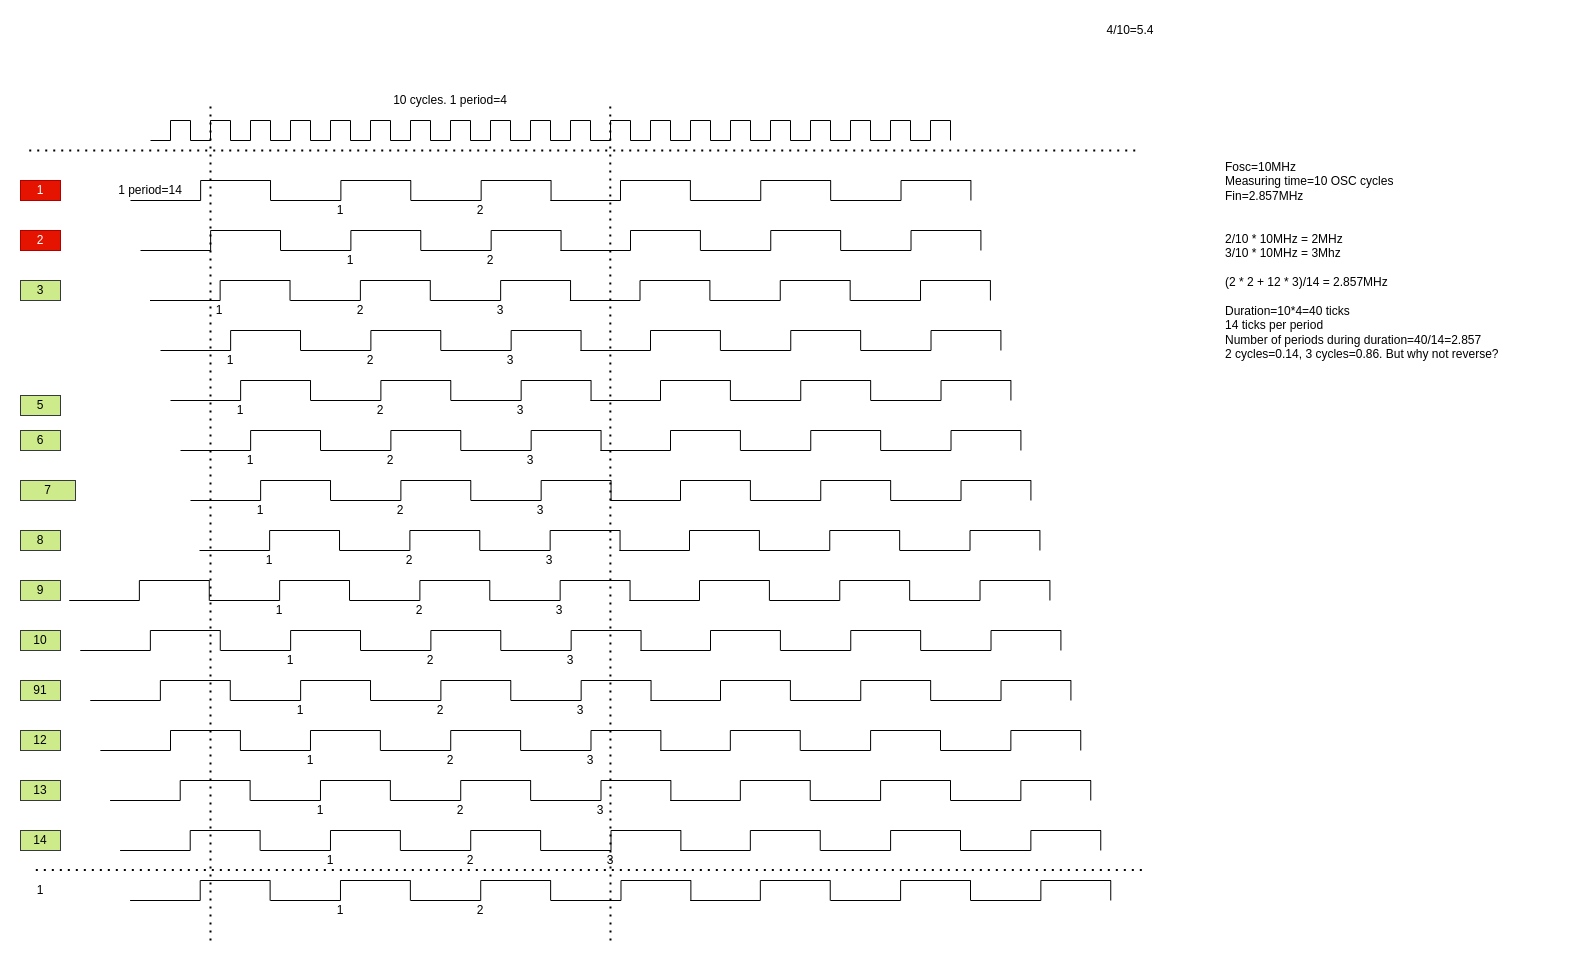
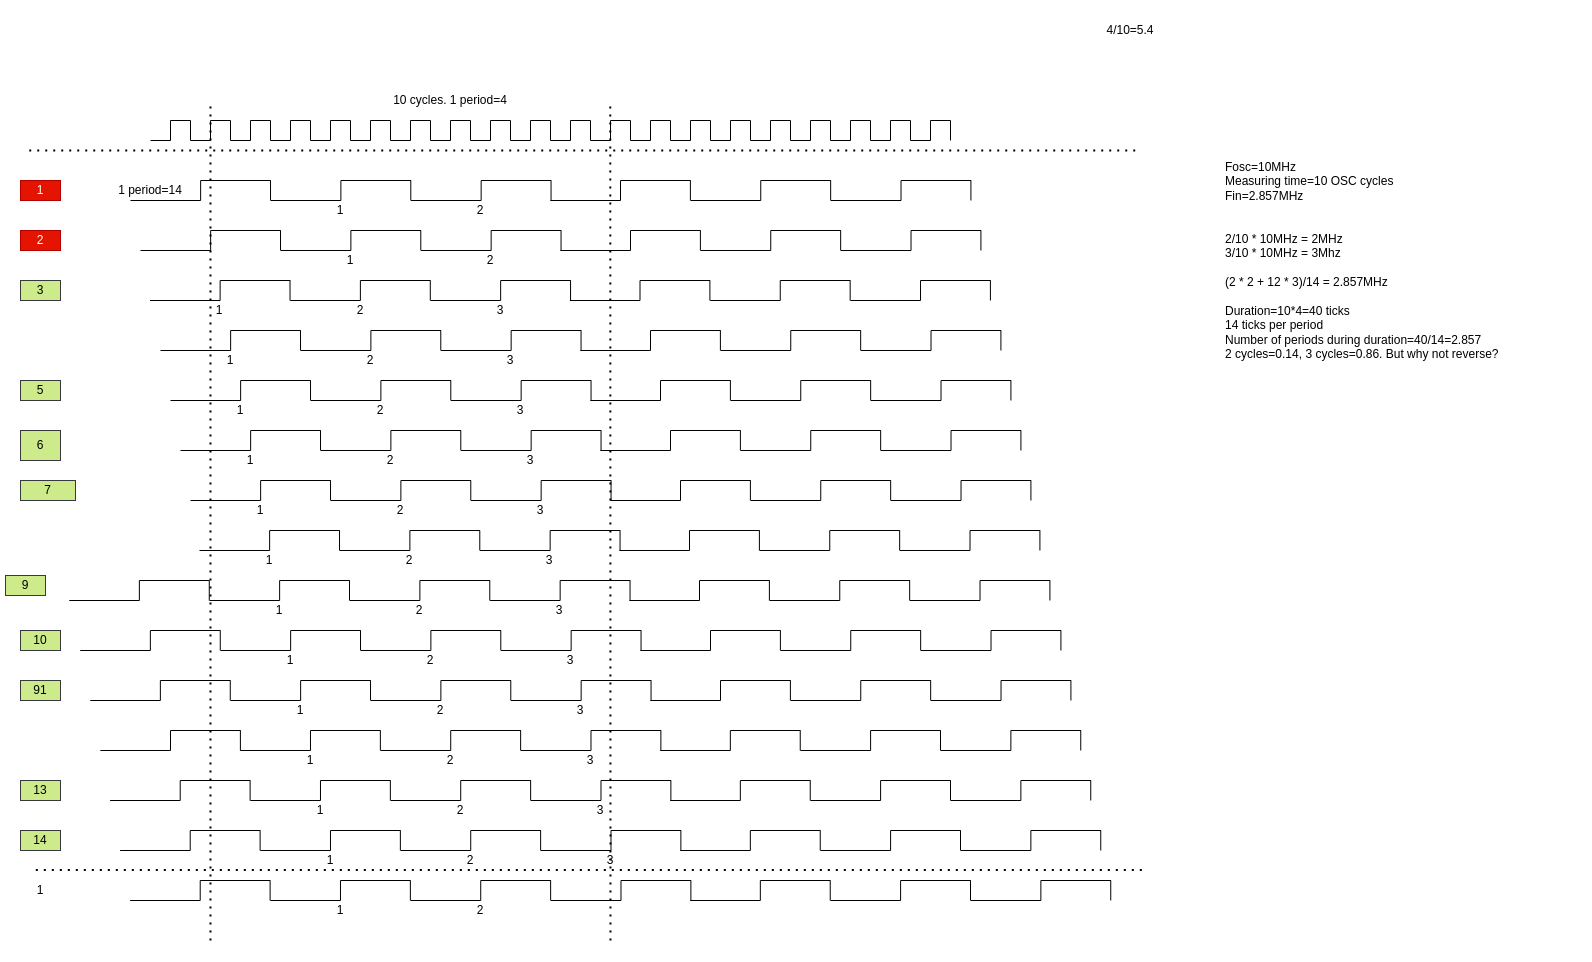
(41, 406) -> (41, 391)
(41, 441) -> (41, 446)
(41, 541) -> none
(41, 591) -> (26, 586)
(41, 741) -> none
